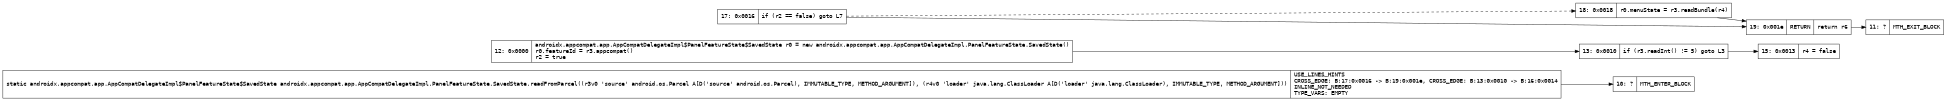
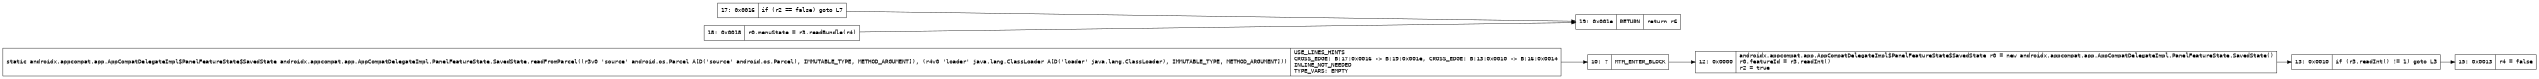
(1209, 14) -> none
(1905, 27) -> none
(584, 51) -> (1785, 62)
(1674, 51) -> (2386, 62)
none -> (1680, 62)
